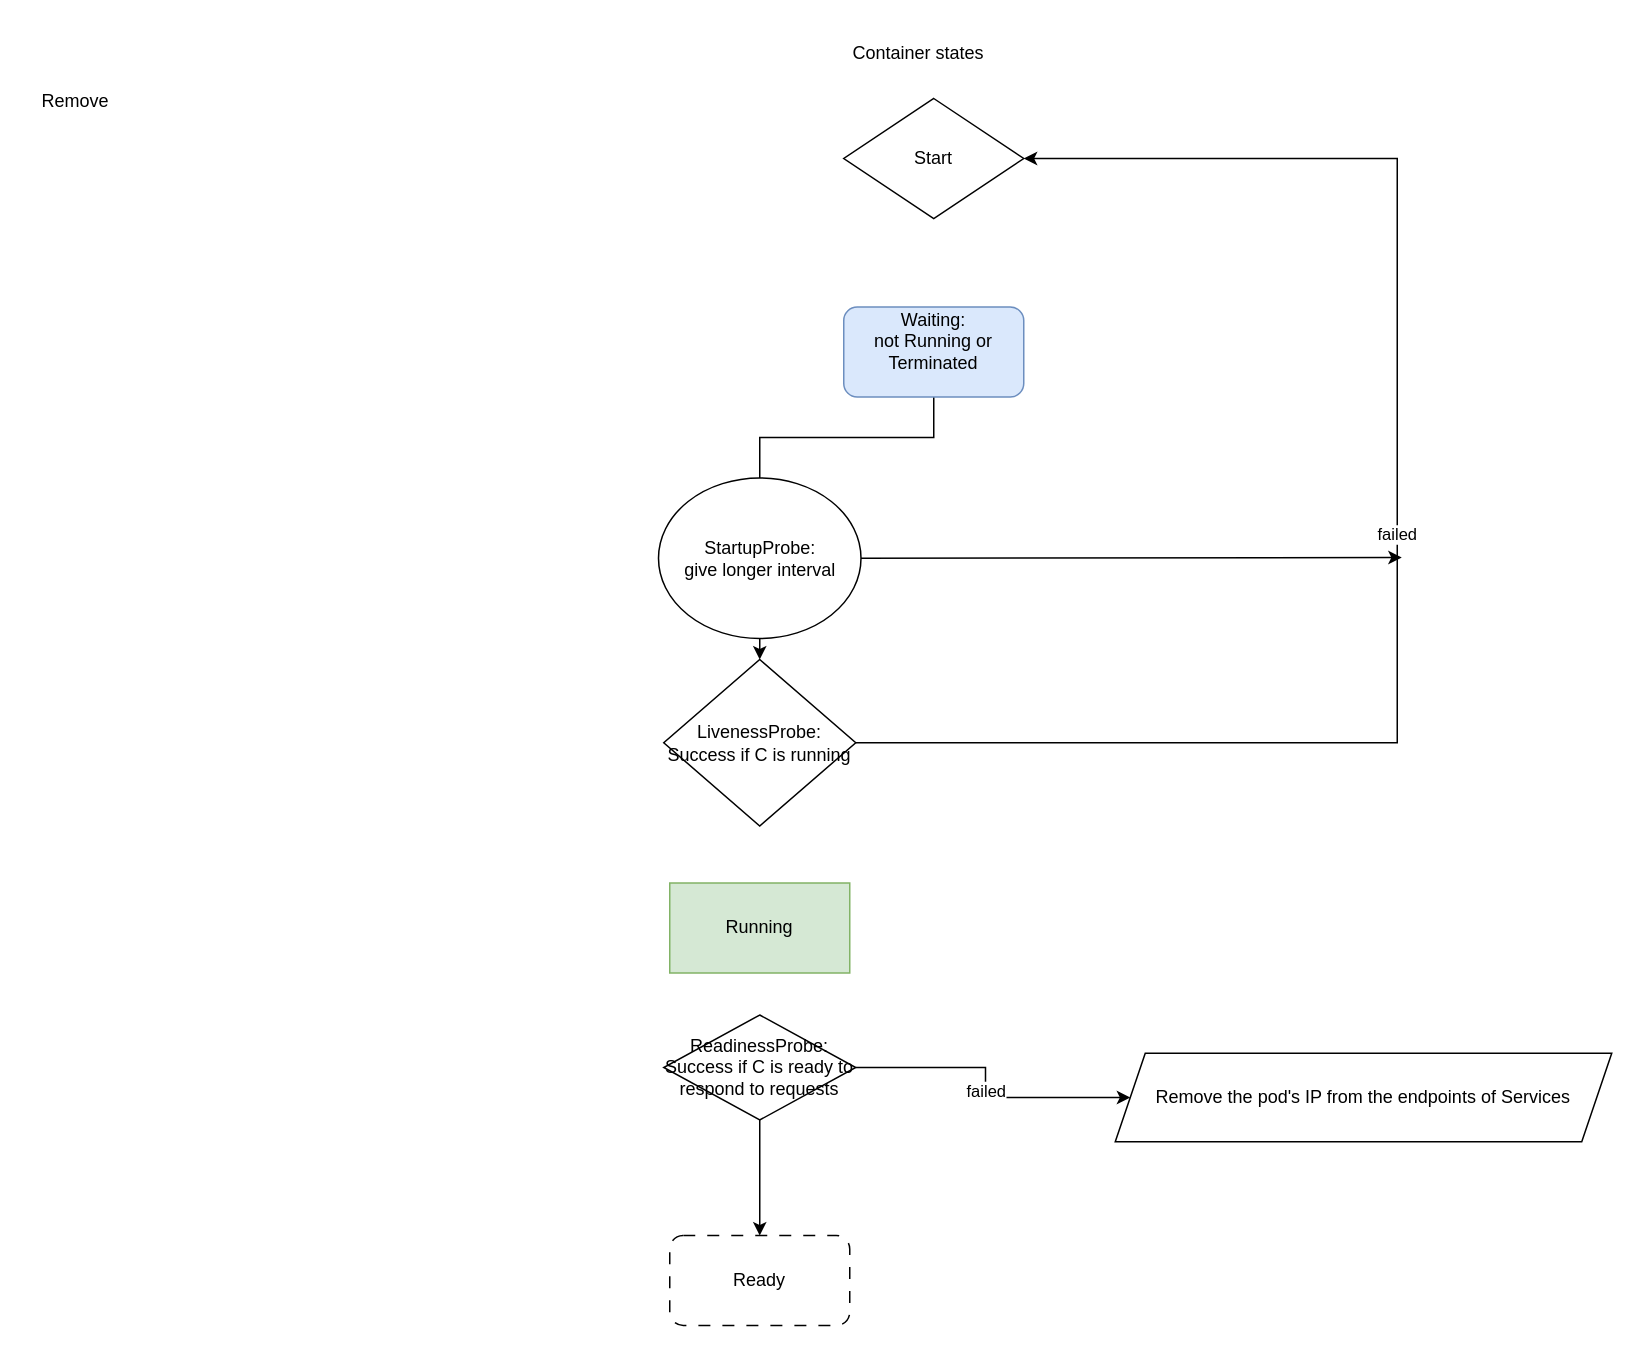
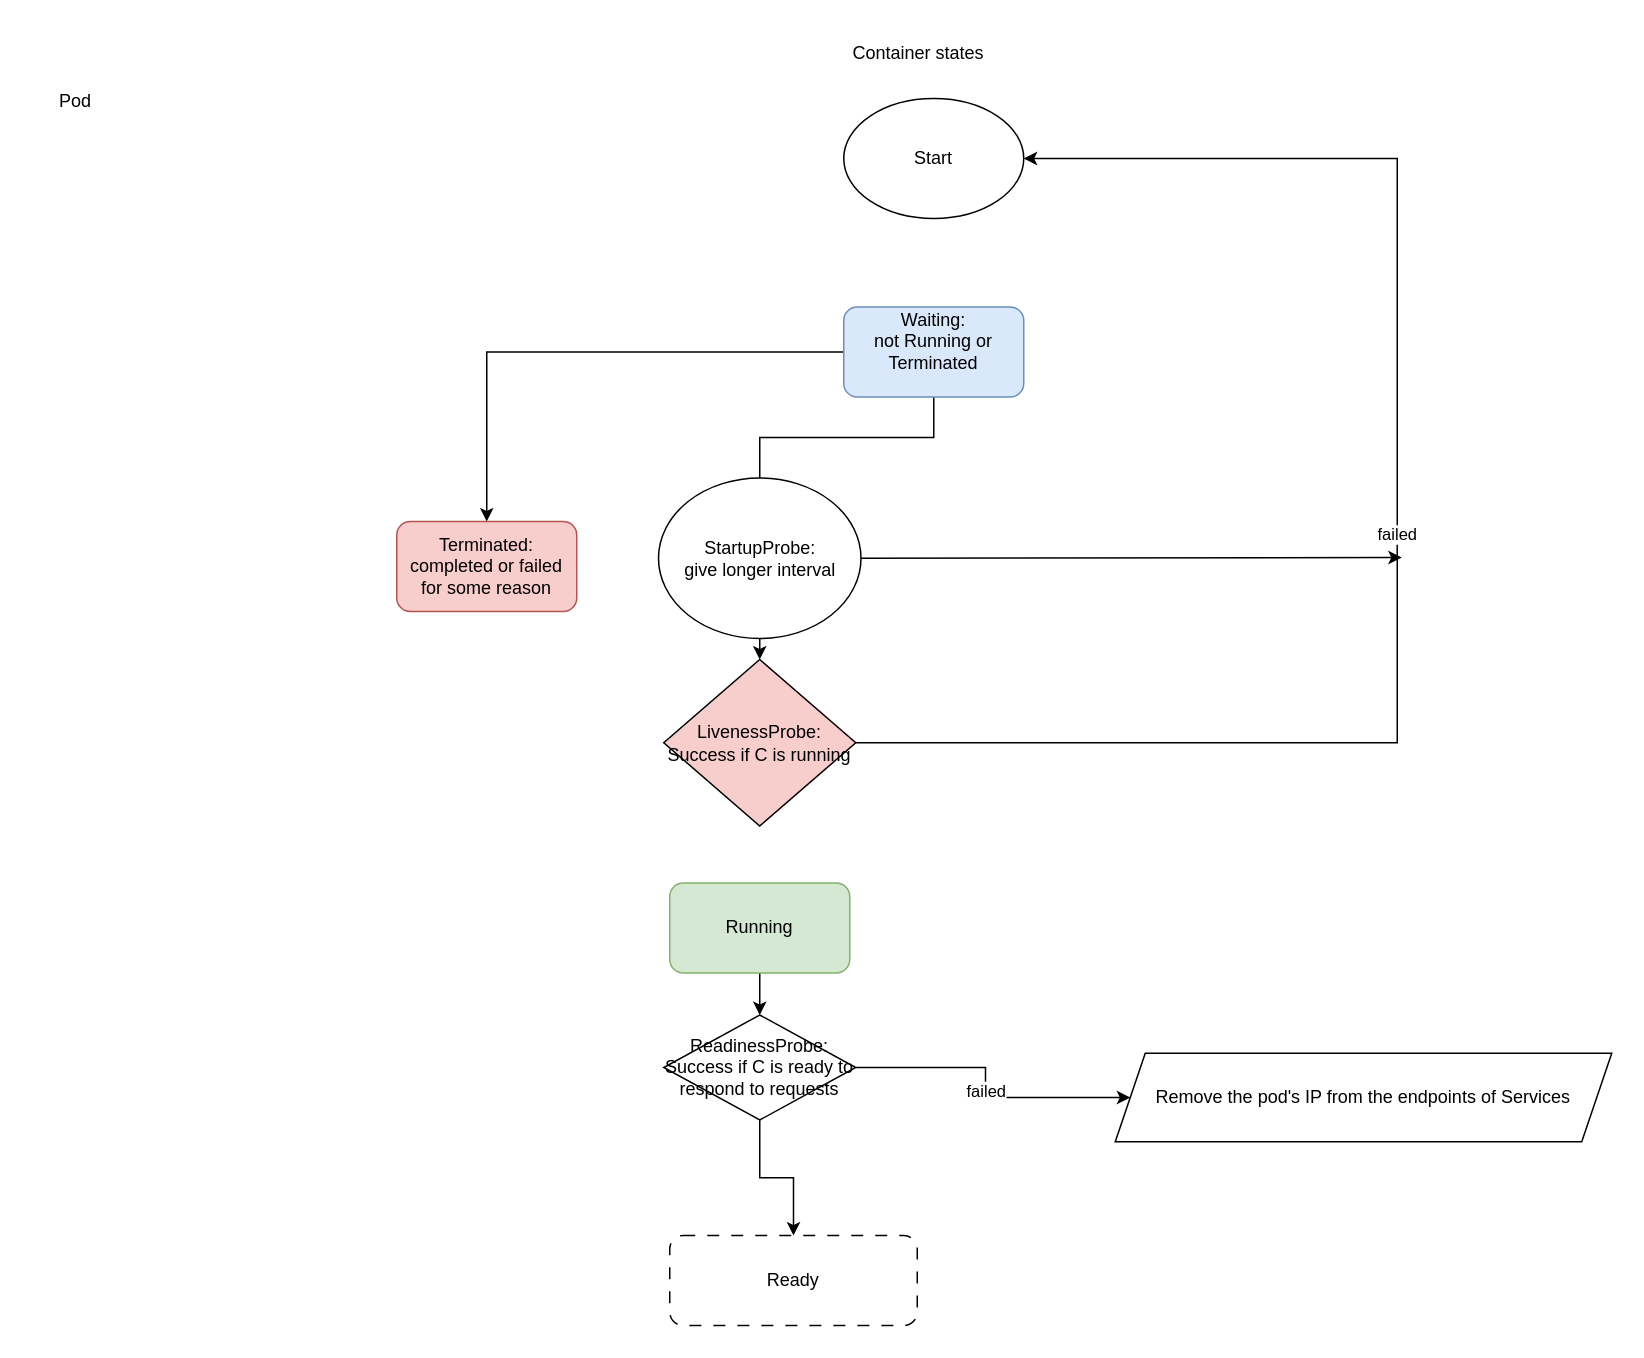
(76, 101) -> (76, 101)
(934, 158) -> (934, 158)
none -> (586, 352)
none -> (487, 566)
(760, 743) -> (760, 743)
(760, 928) -> (760, 928)
none -> (760, 999)
(760, 1280) -> (794, 1280)
